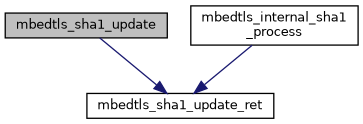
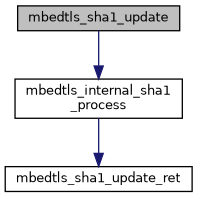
(128, 61) -> (99, 48)
